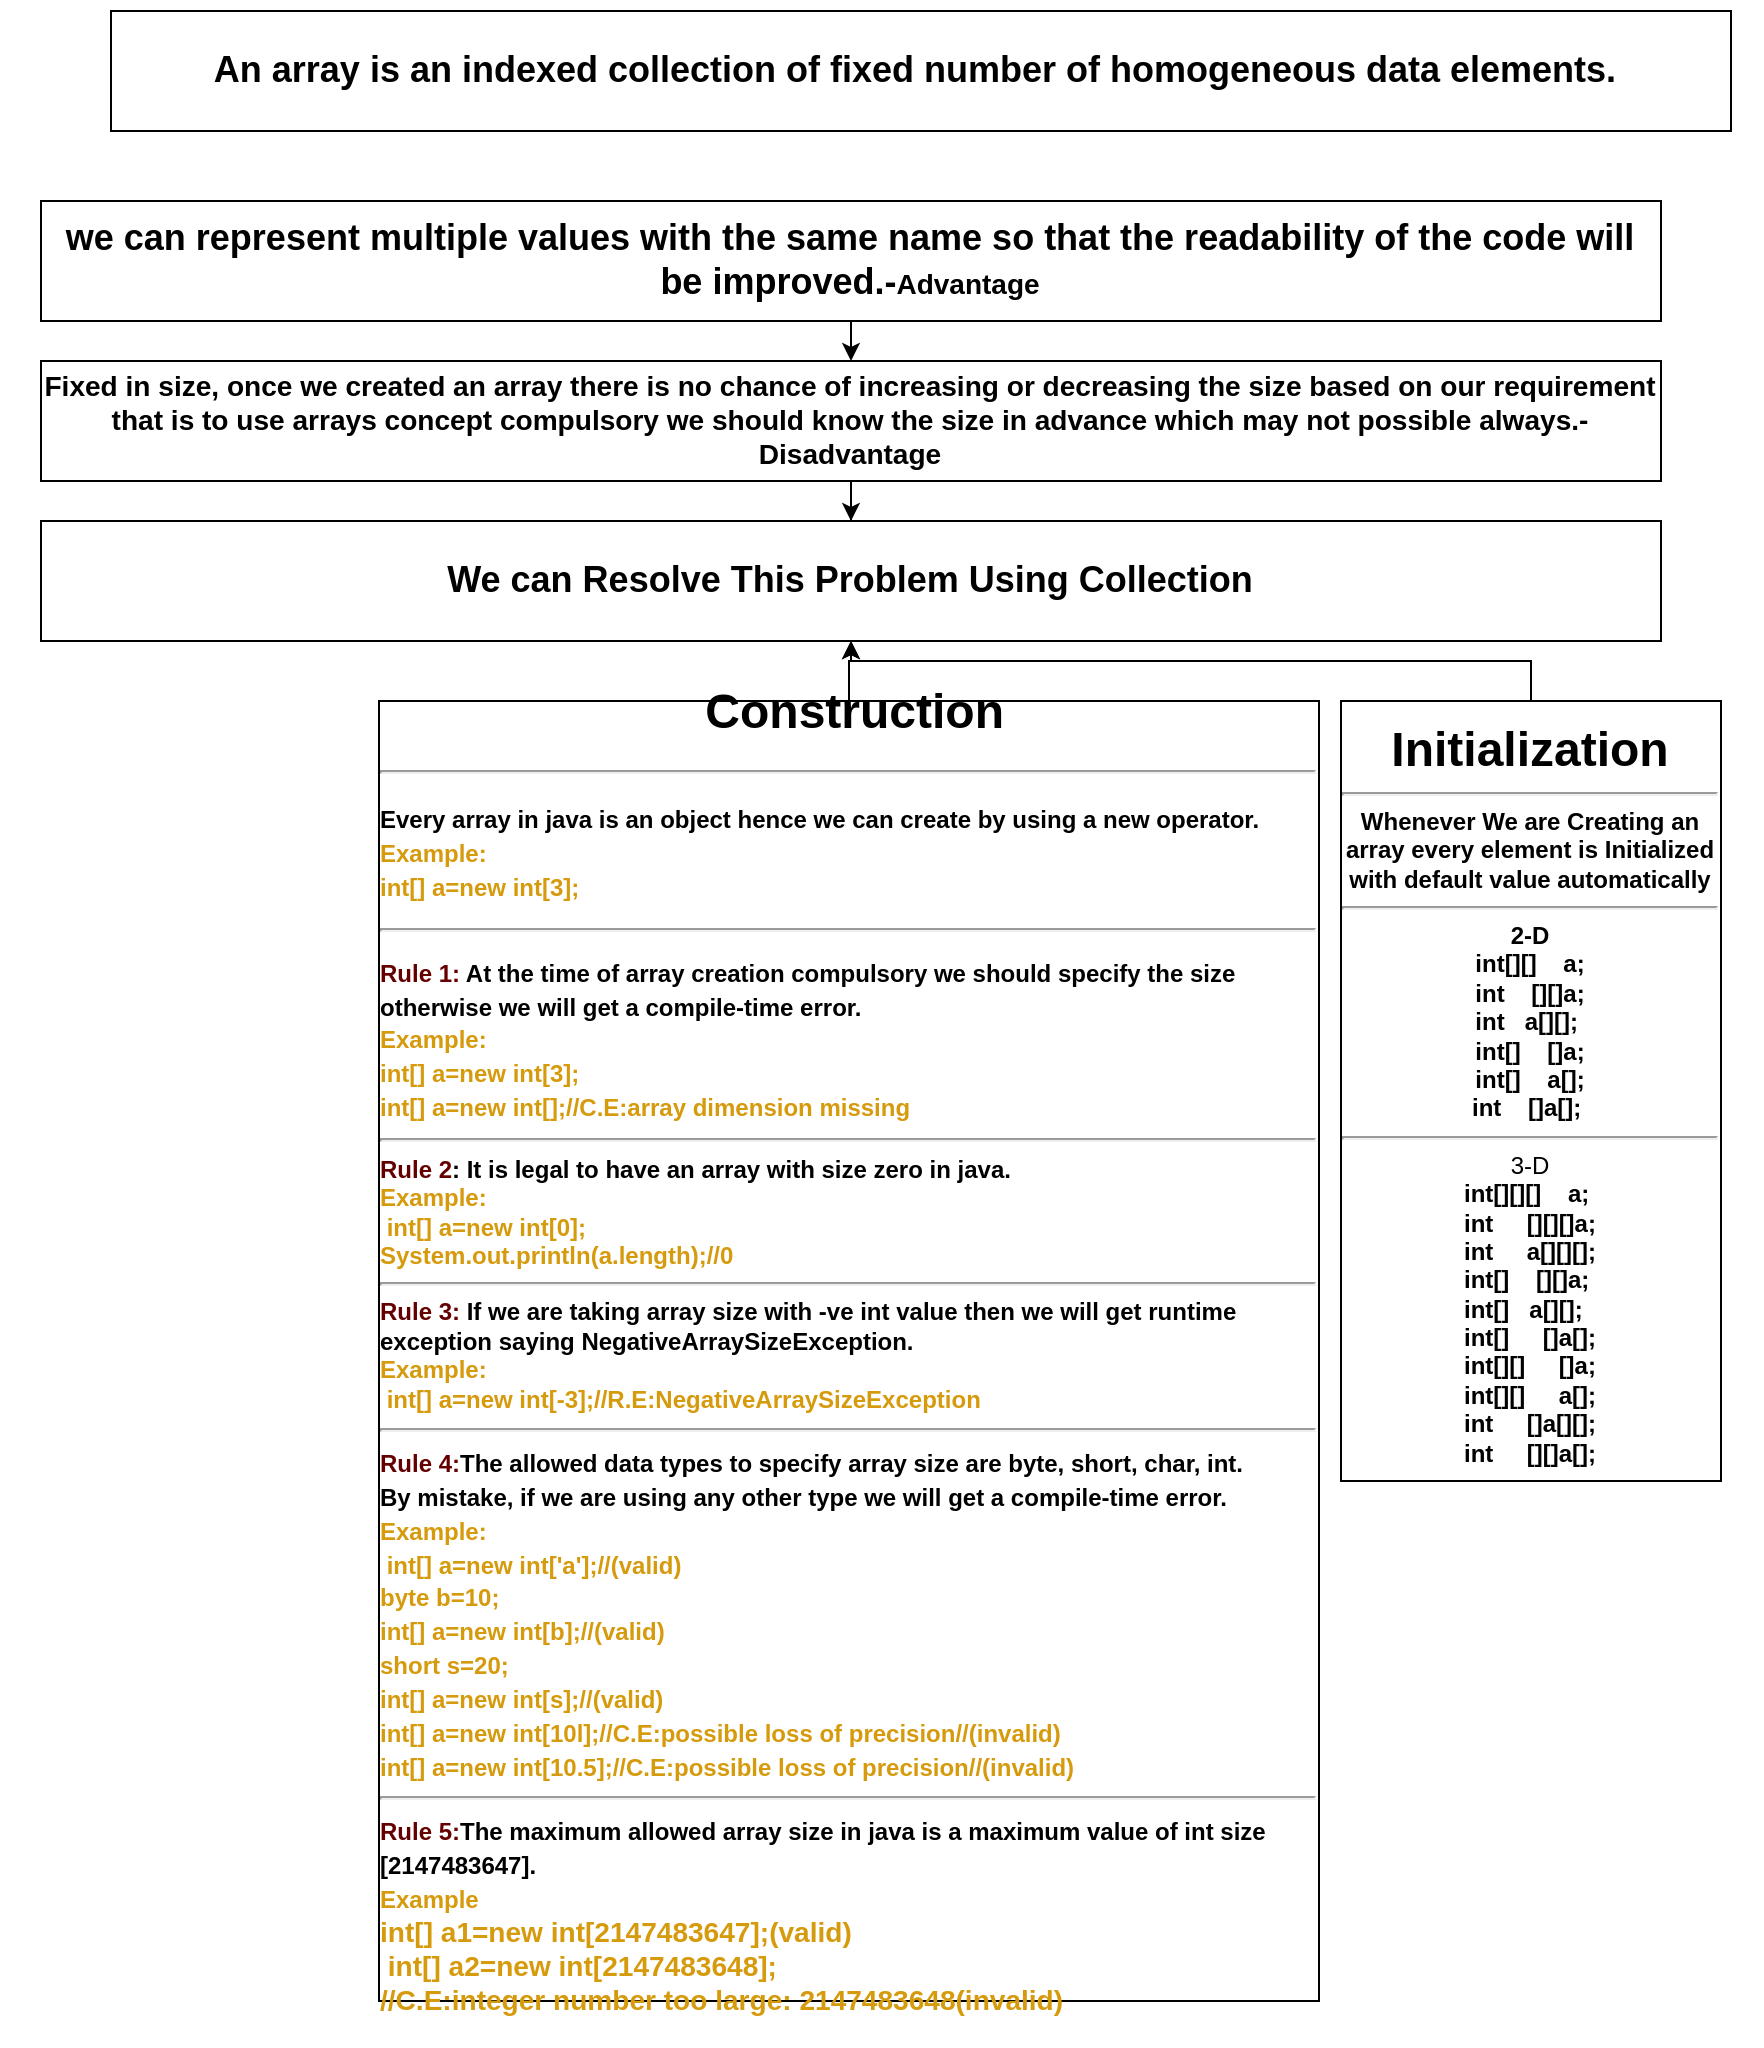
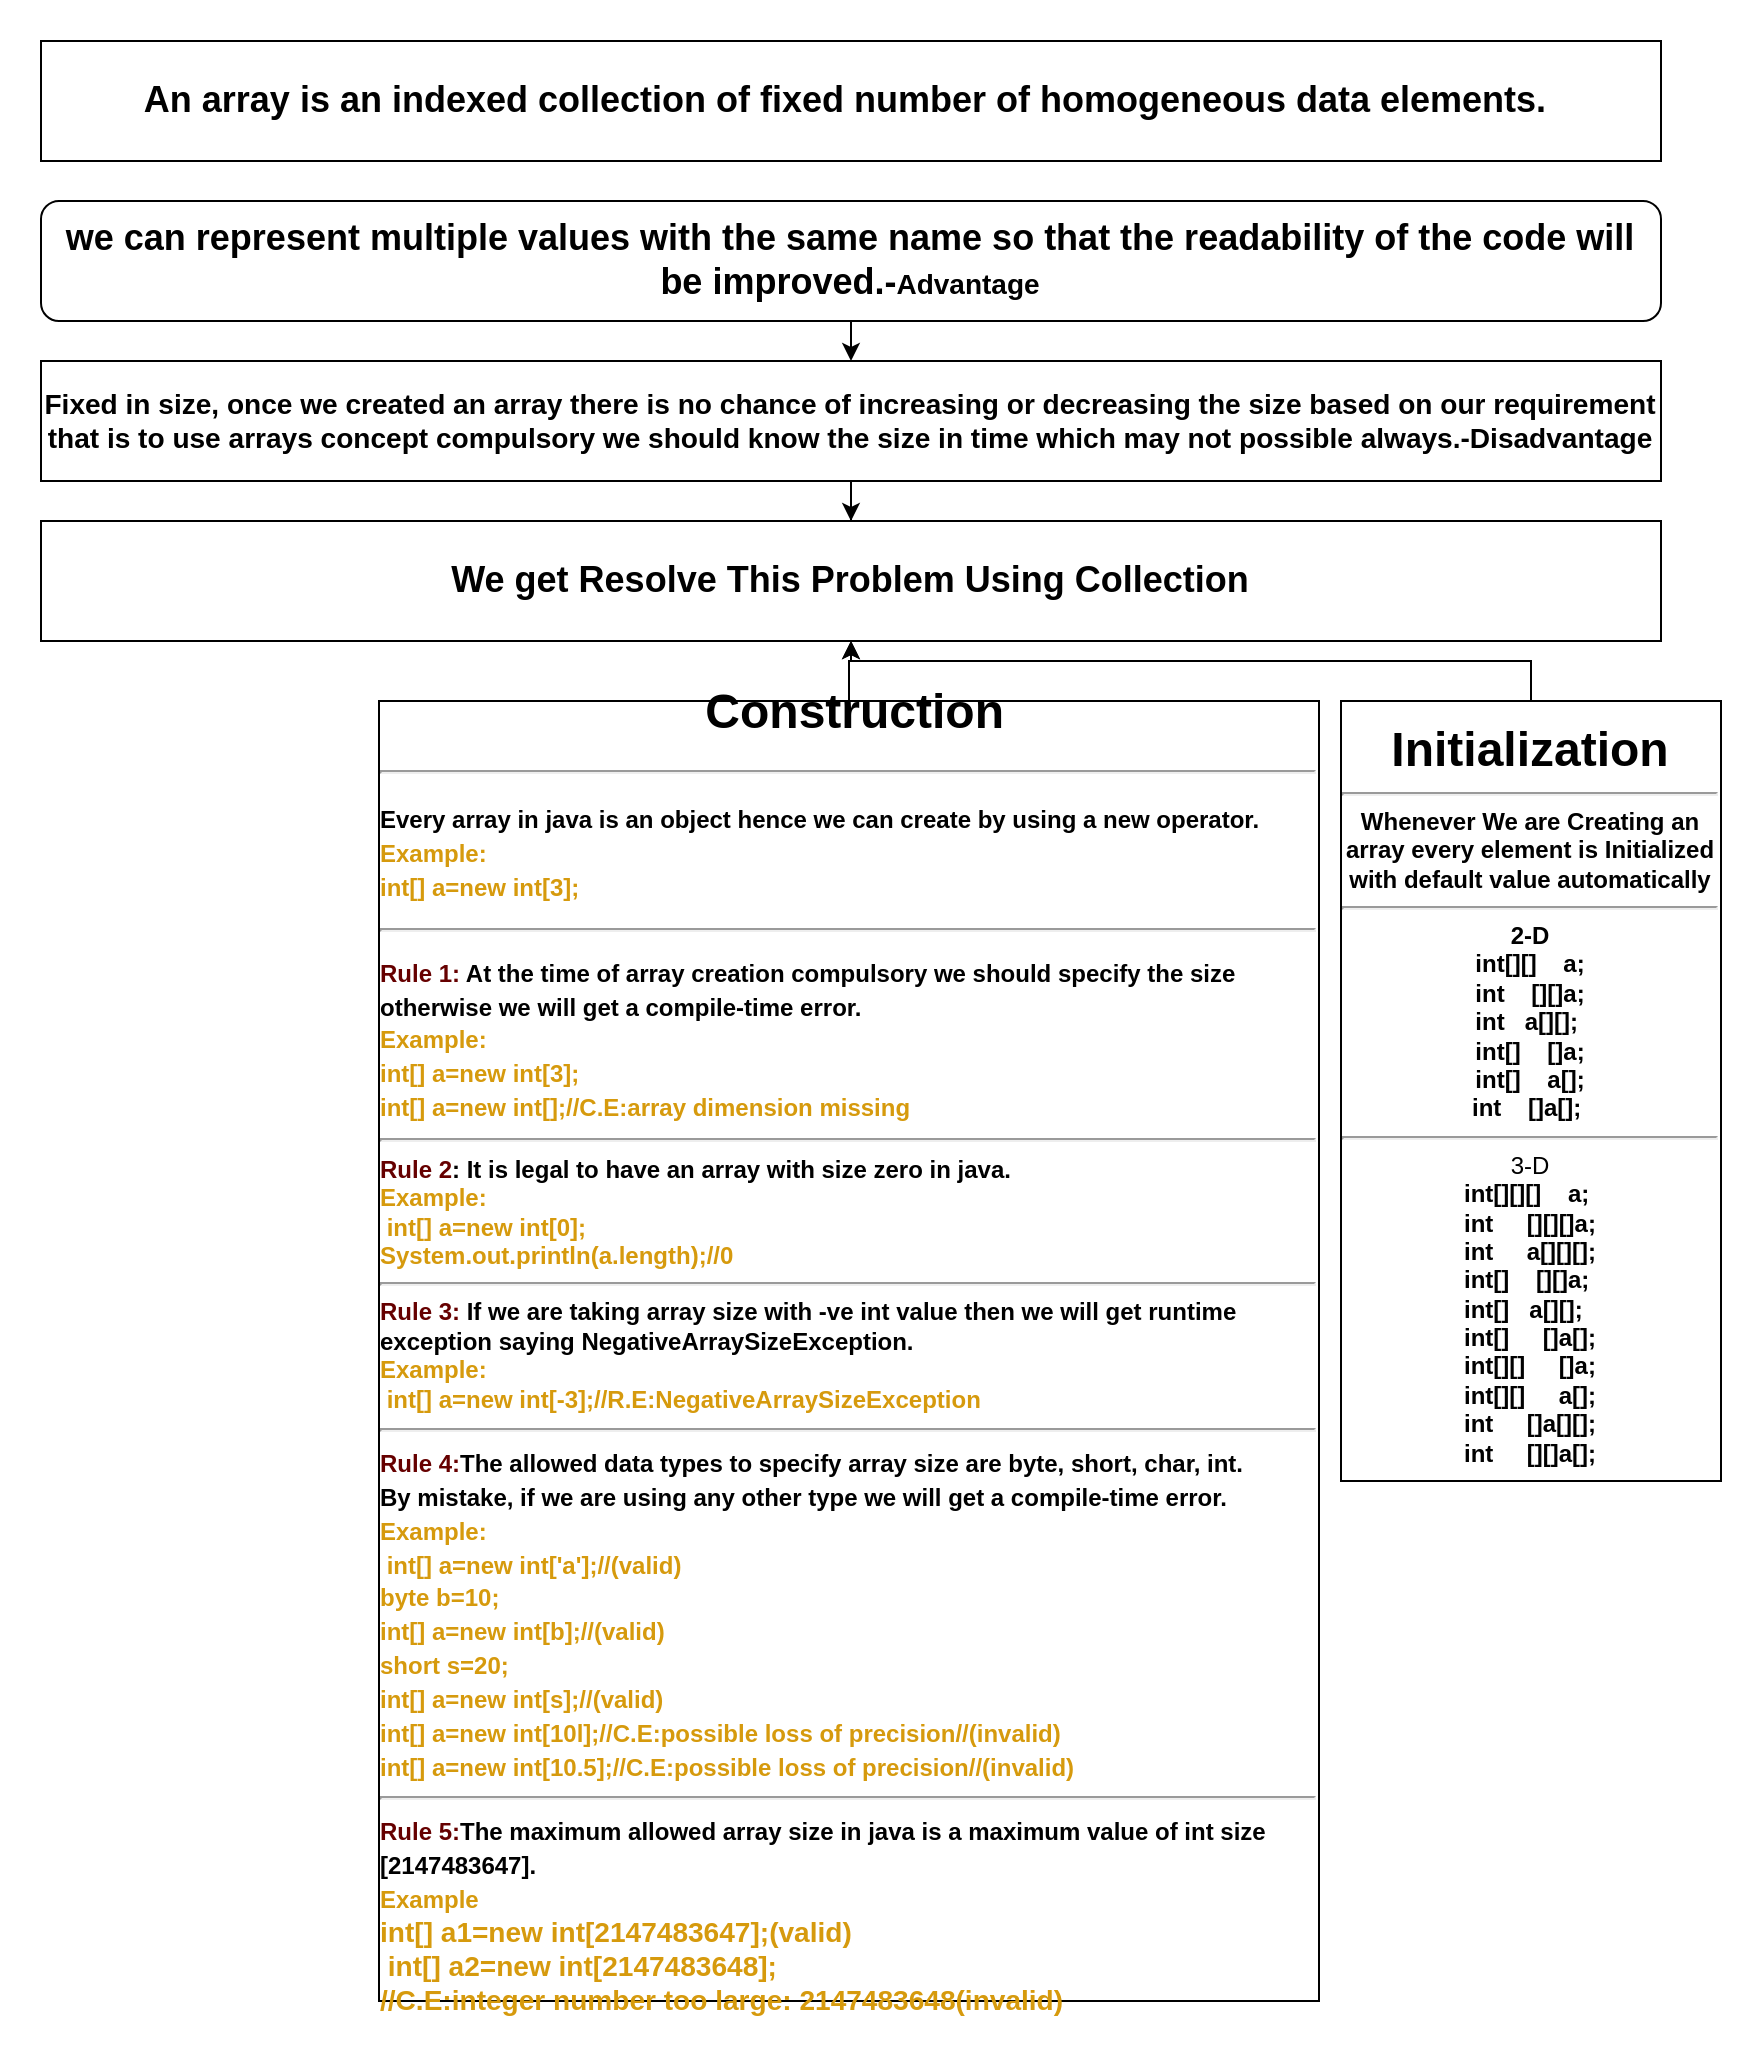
(921, 71) -> (851, 101)
(851, 261) -> (851, 261)
(851, 421) -> (851, 421)
(851, 581) -> (851, 581)
